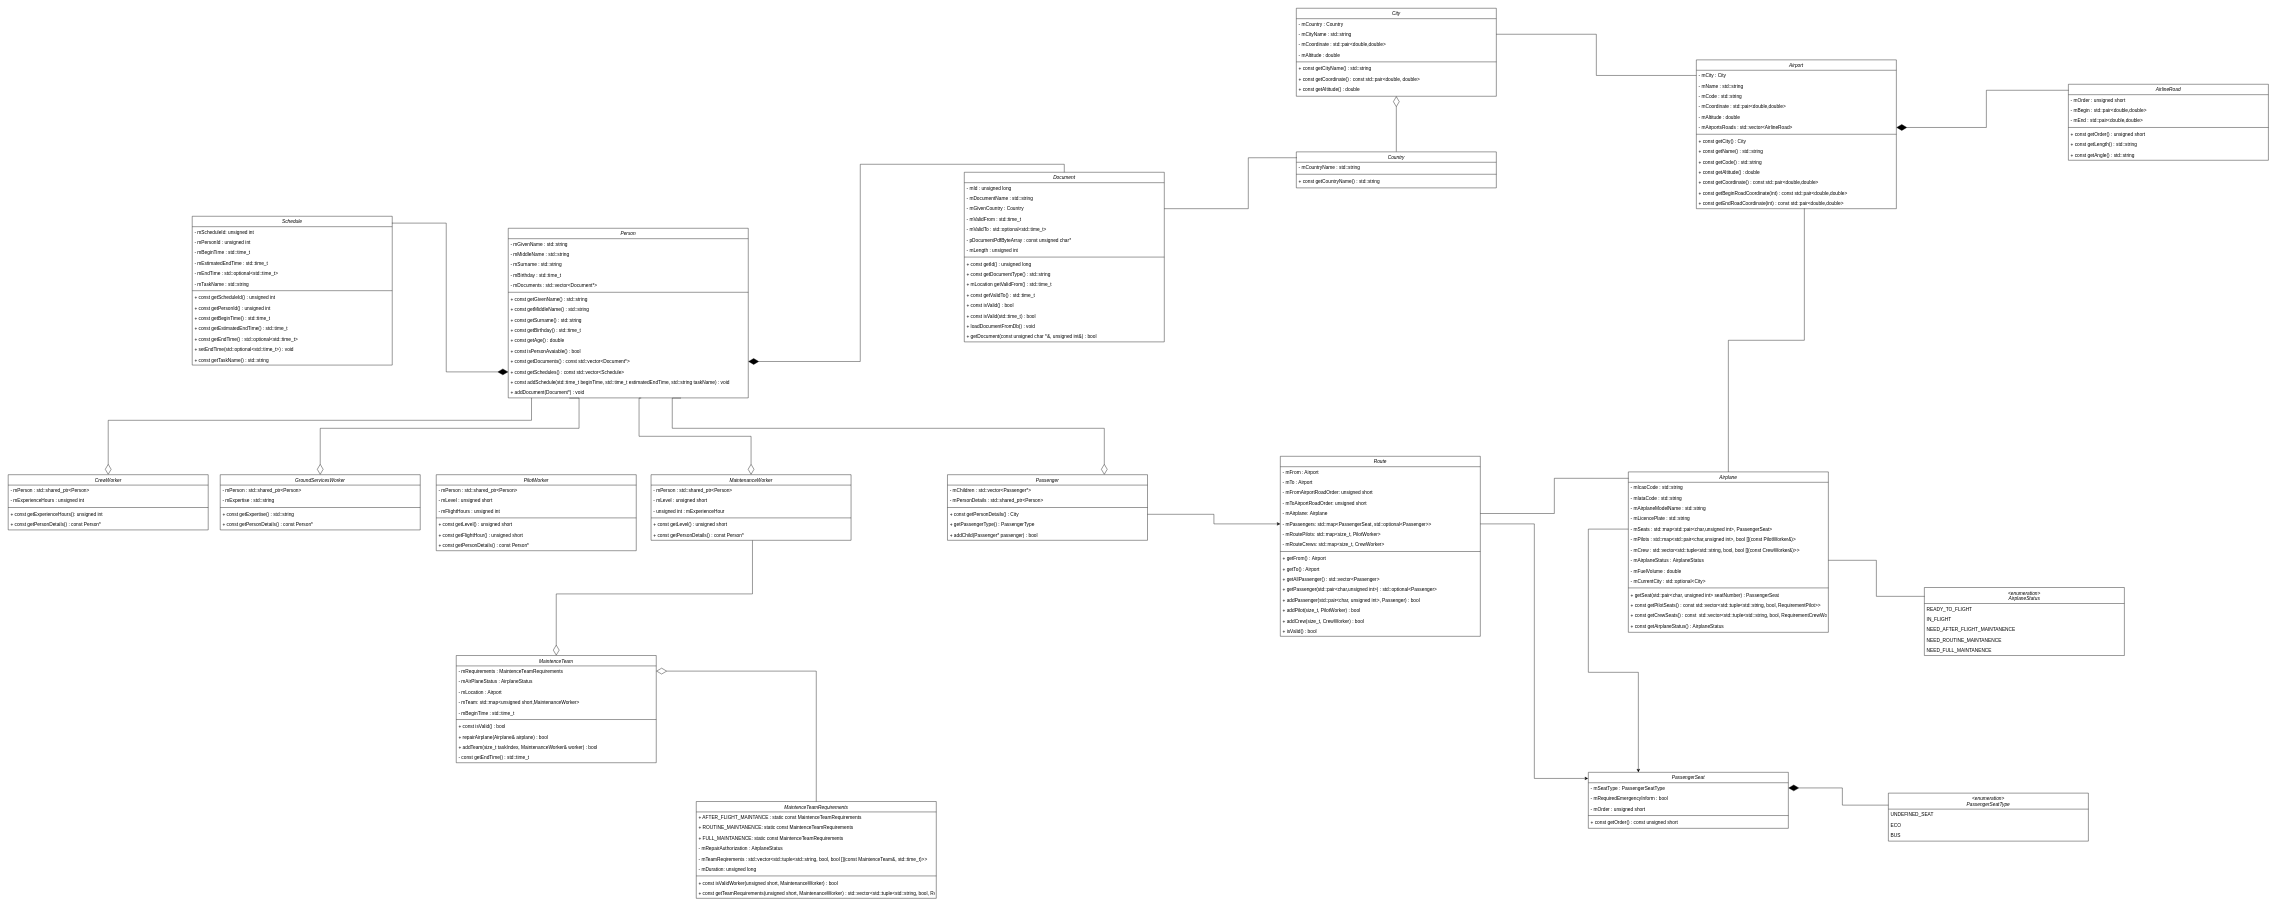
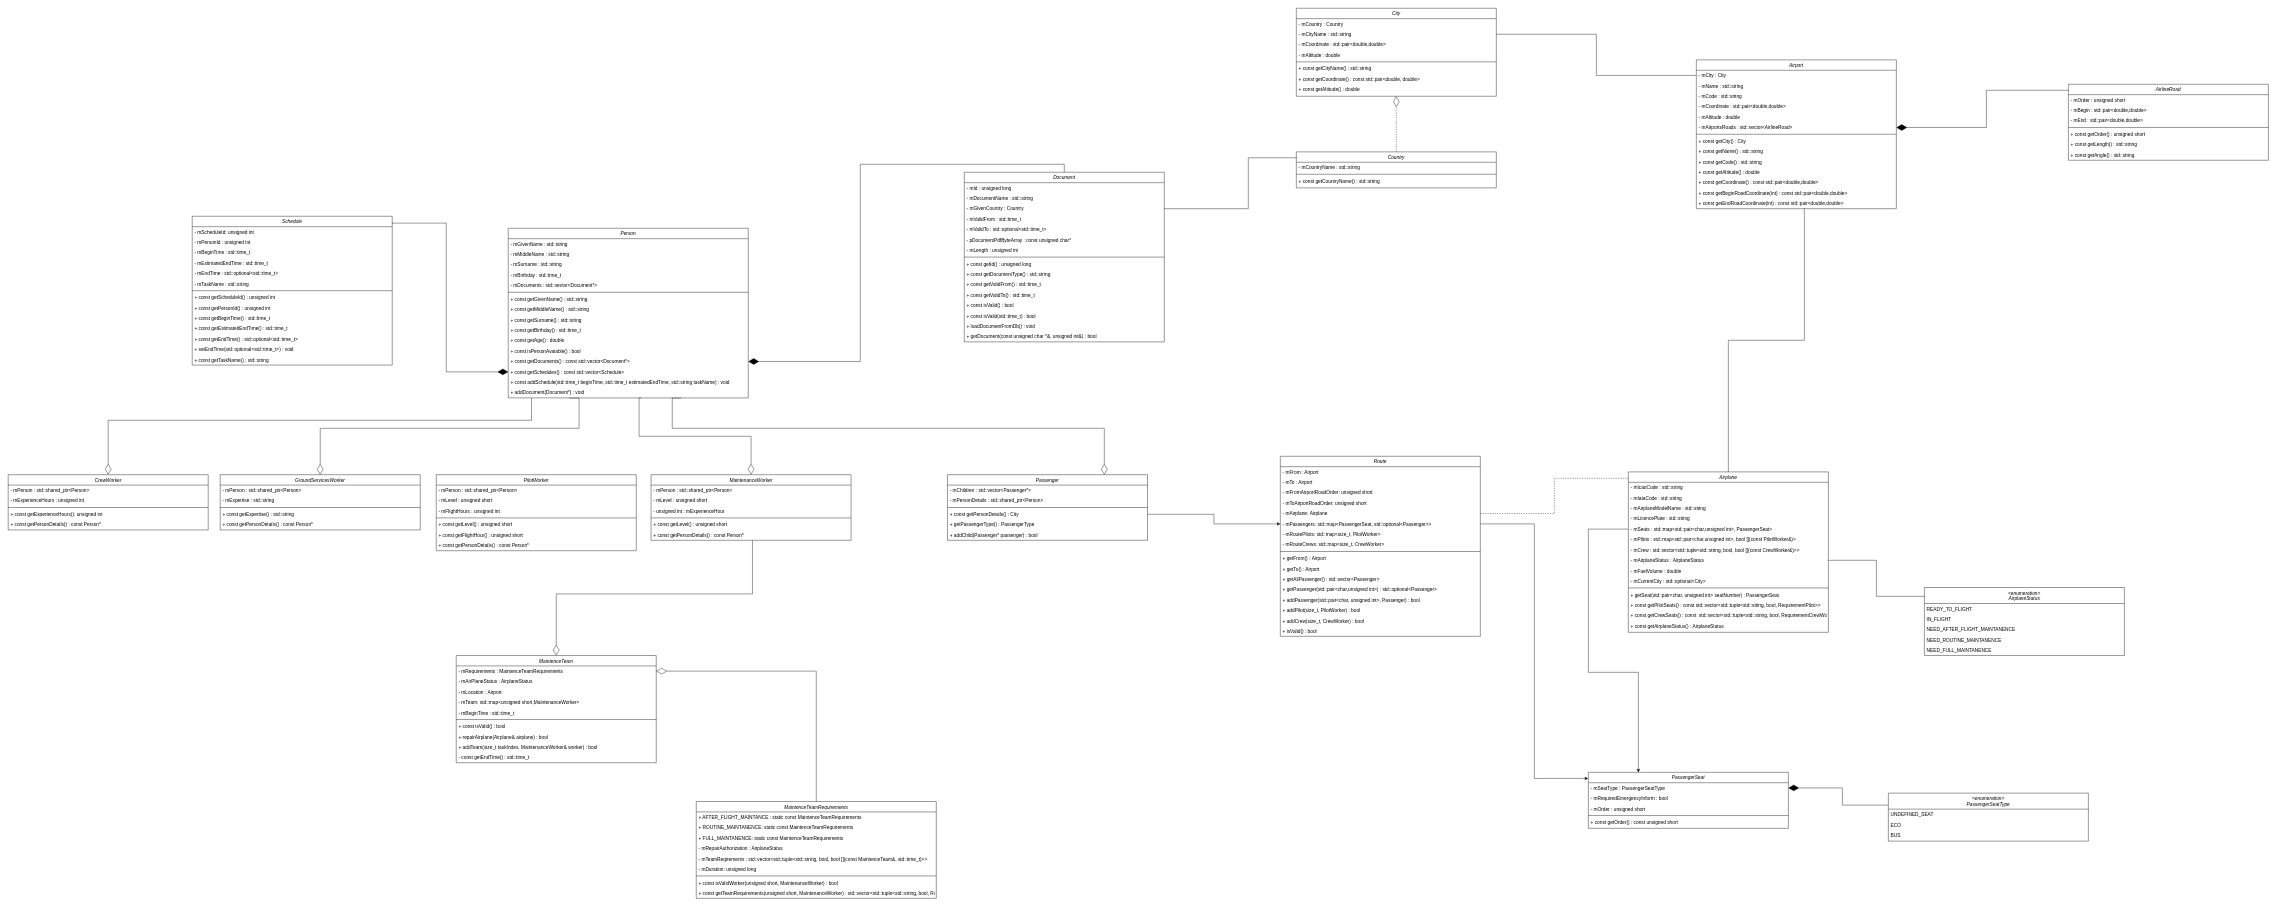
(1396, 130) -> (1396, 130)
(1015, 285) -> (1010, 285)
(1554, 495) -> (1554, 495)
